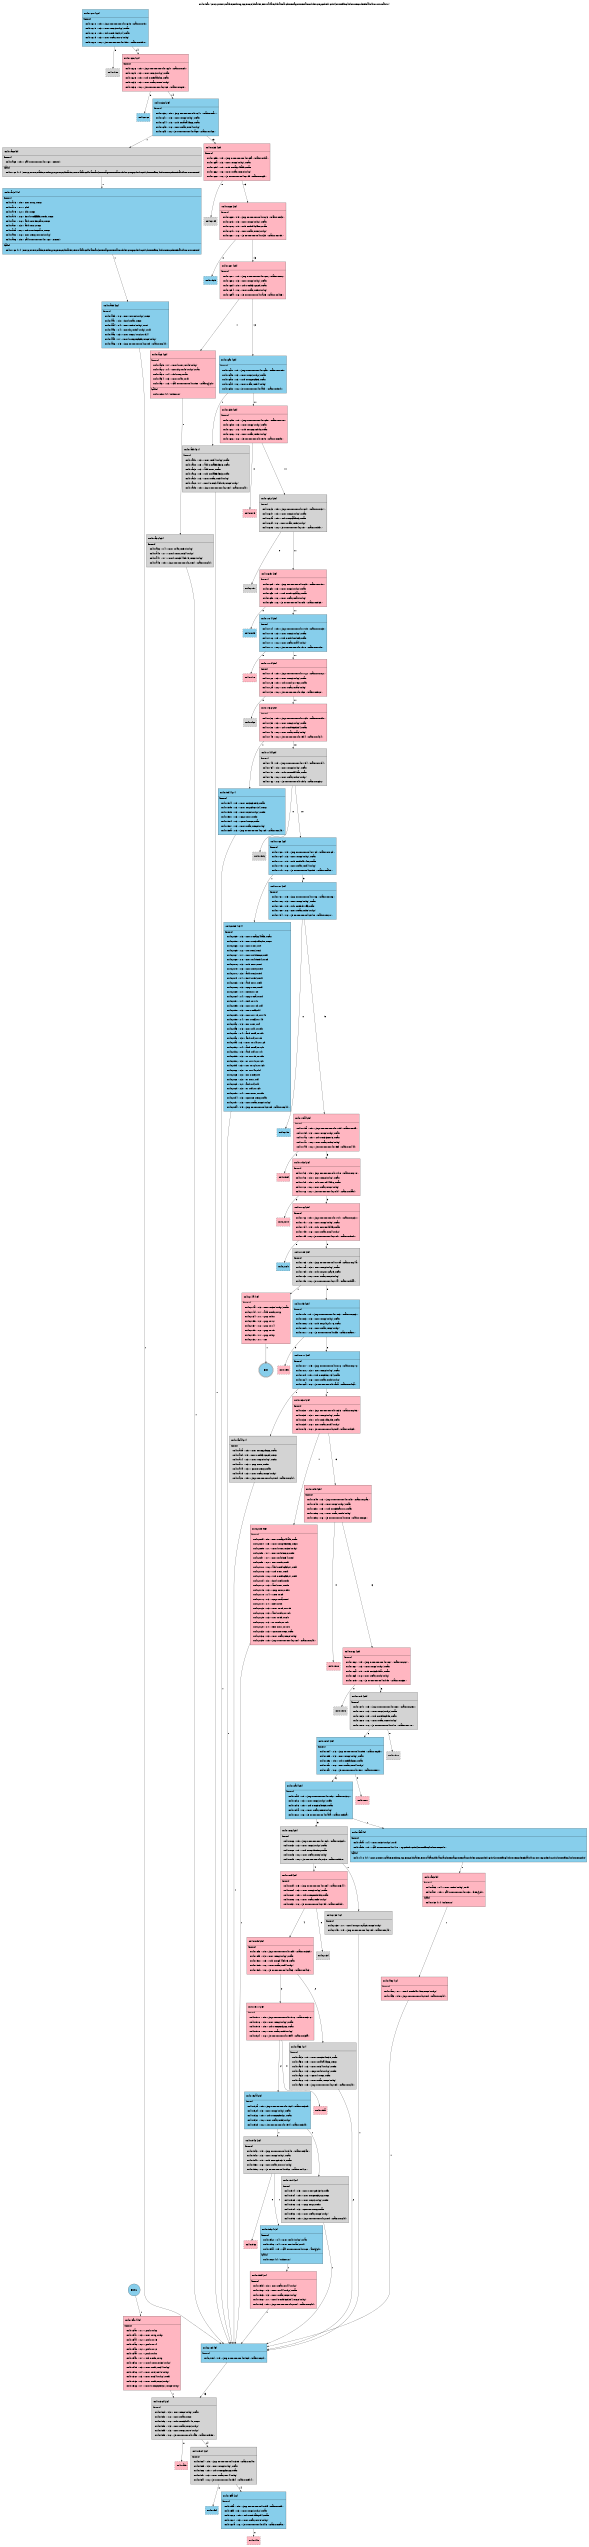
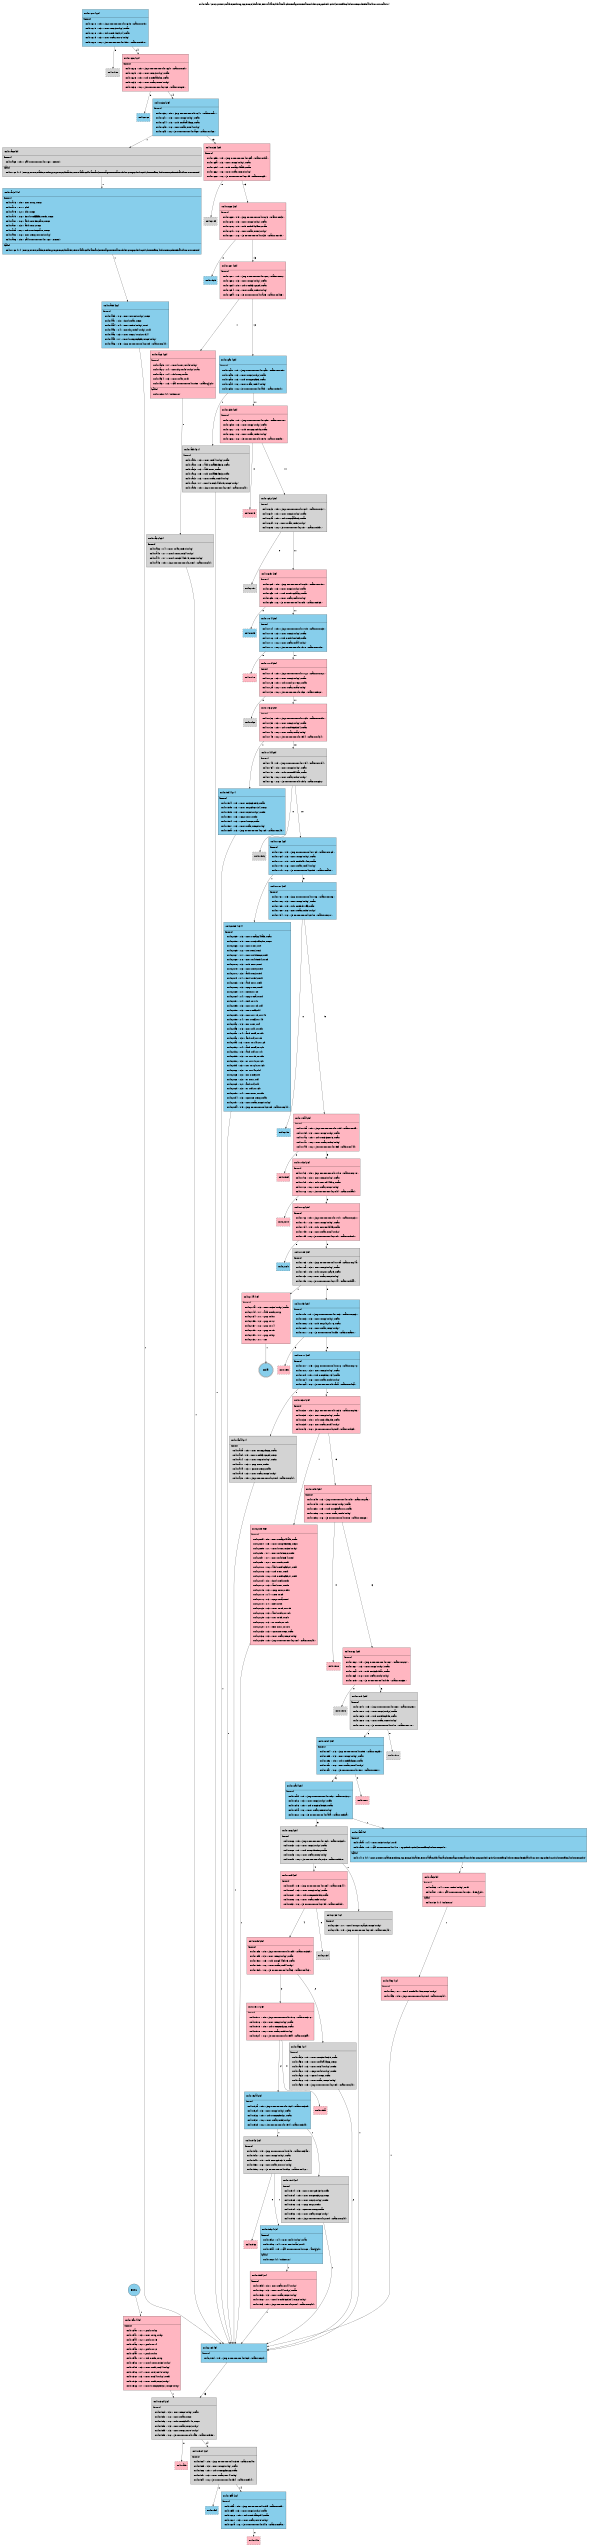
(266, 1370) -> (266, 1370)
